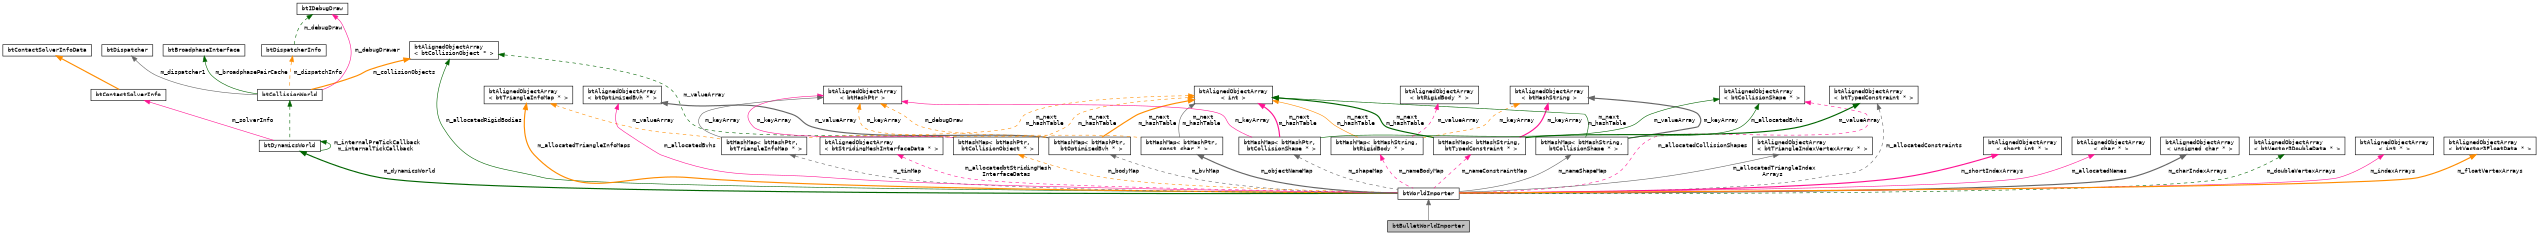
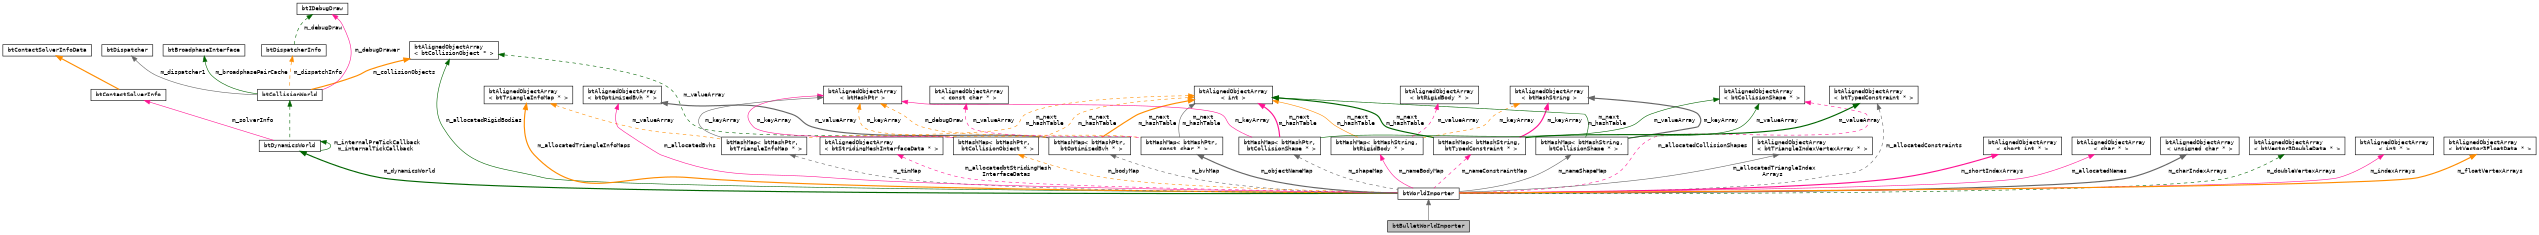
none -> (969, 95)
(1776, 120) -> (1776, 120)
(1395, 177) -> (1395, 177)
